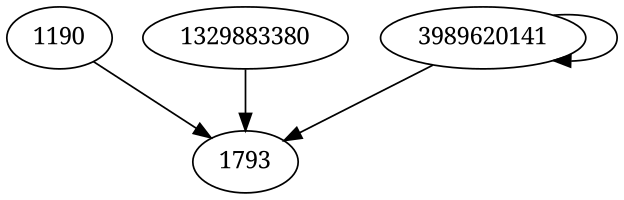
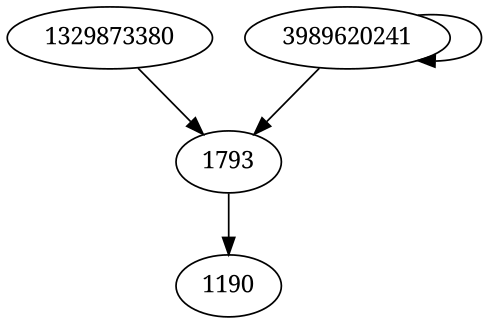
(246, 38) -> (110, 38)
(483, 38) -> (348, 38)
(145, 95) -> (229, 215)
